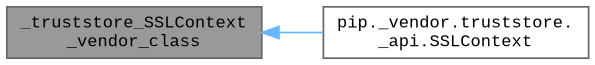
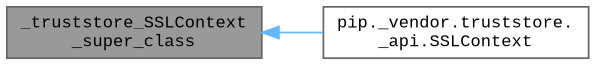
(134, 33) -> (134, 33)
